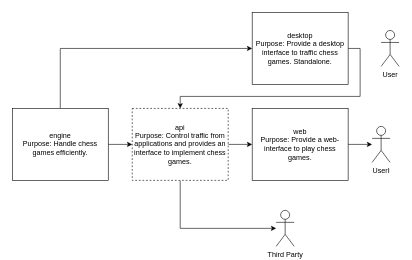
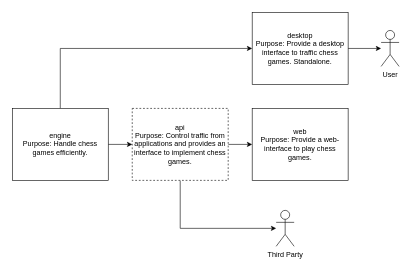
(267, 96) -> (368, 48)
(358, 144) -> none
(381, 144) -> none
